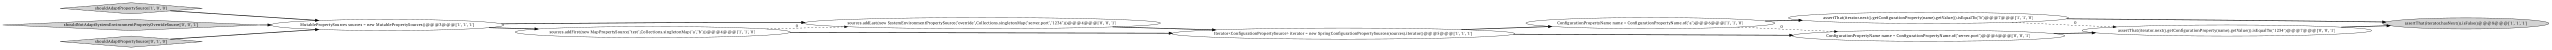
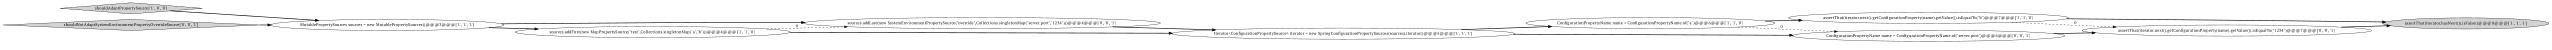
(131, 42) -> none
